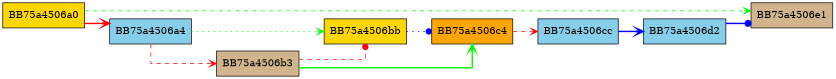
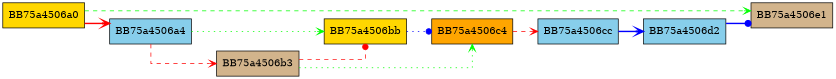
(394, 68) -> (394, 68)
